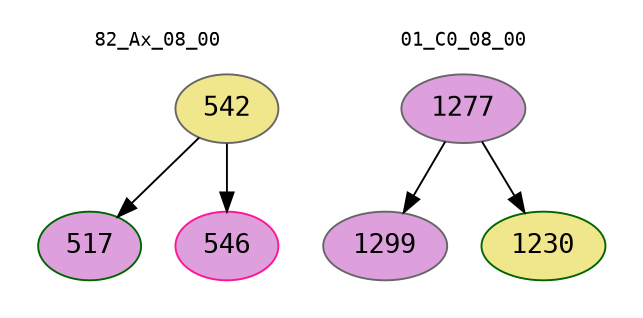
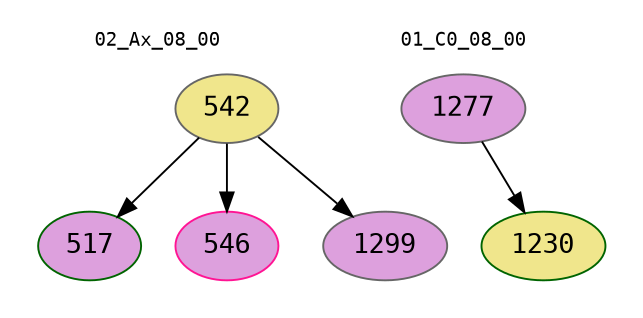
(158, 41) -> (158, 41)
(429, 169) -> (282, 157)
